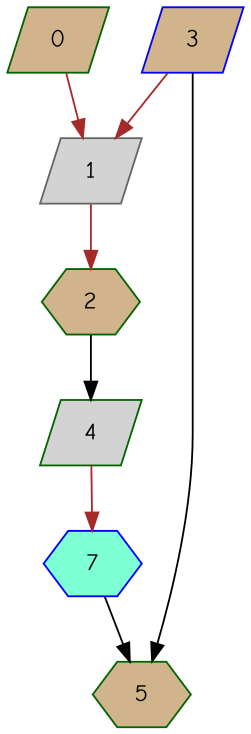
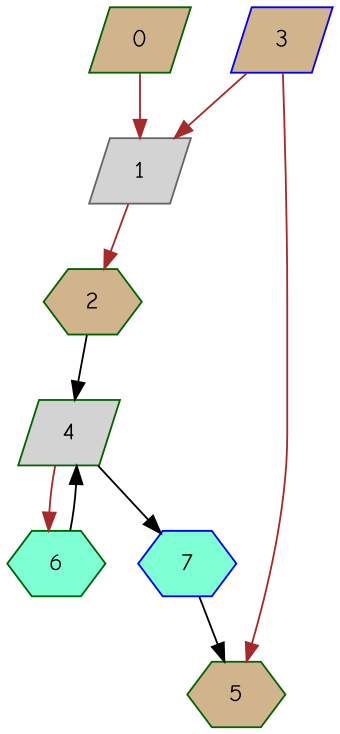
(193, 360) -> (287, 360)
(92, 489) -> (123, 493)
none -> (56, 564)
